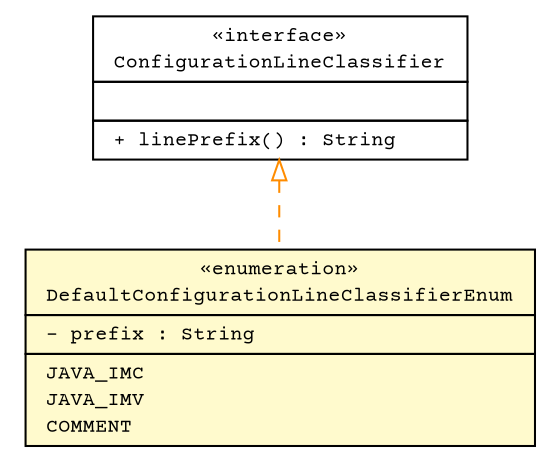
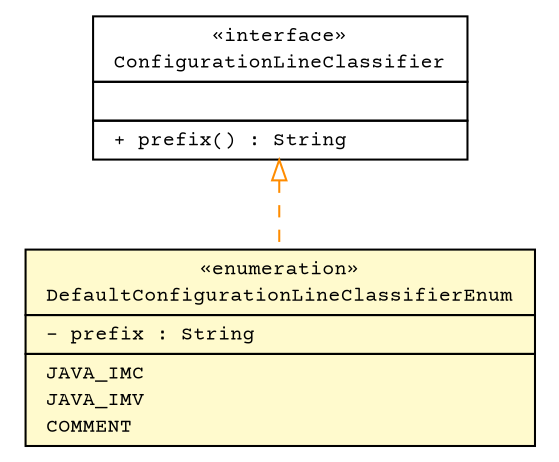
(256, 139) -> (231, 139)
